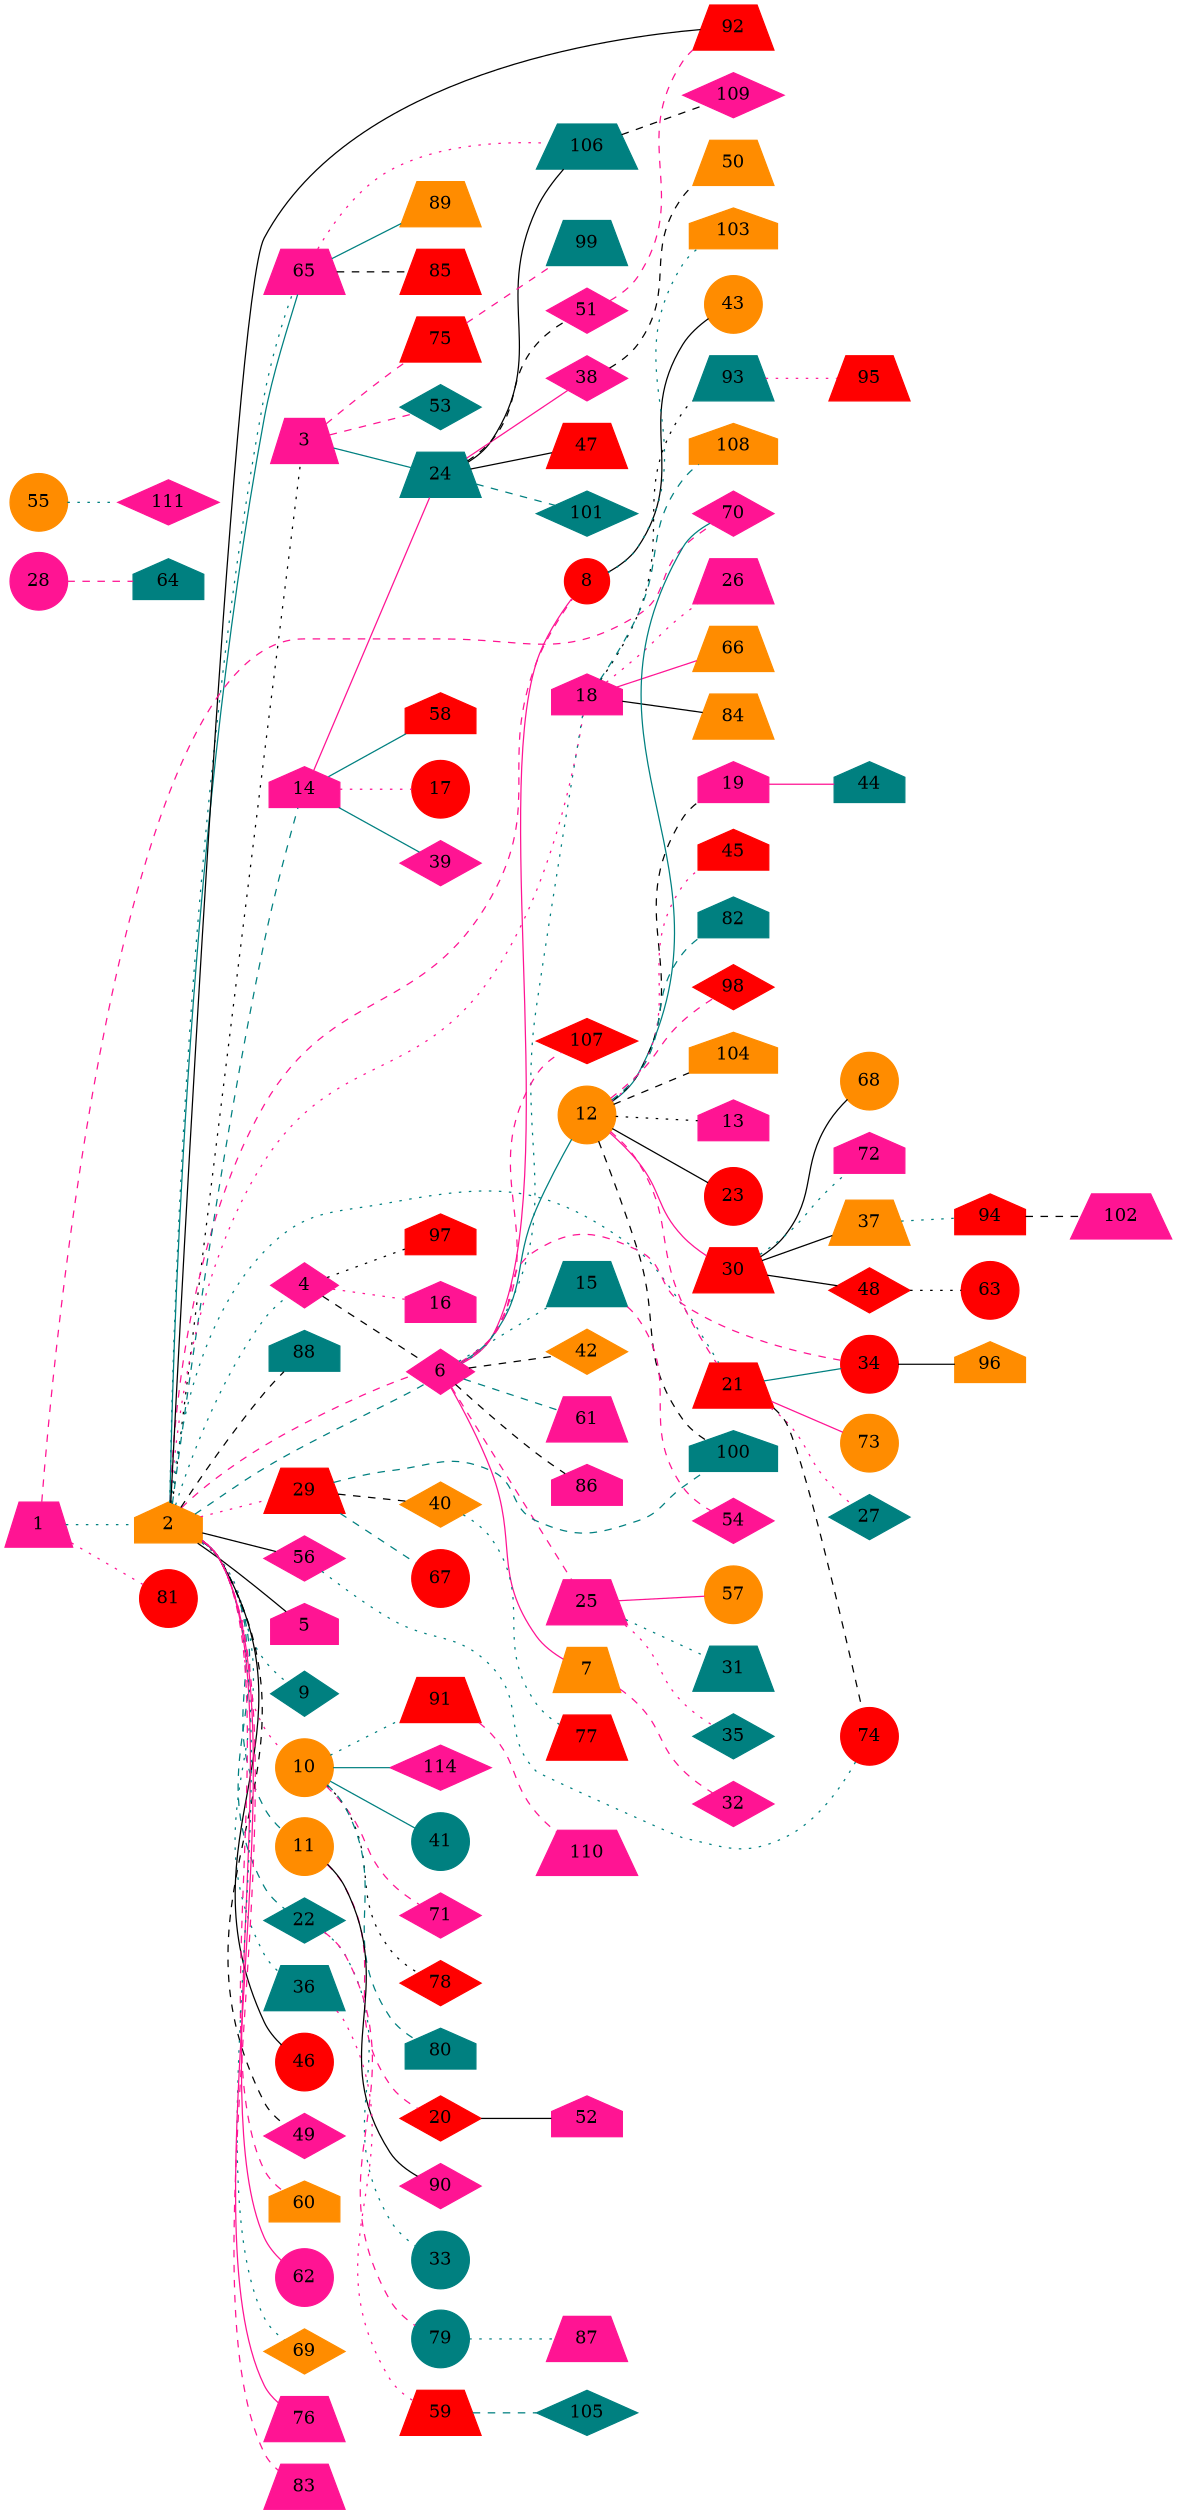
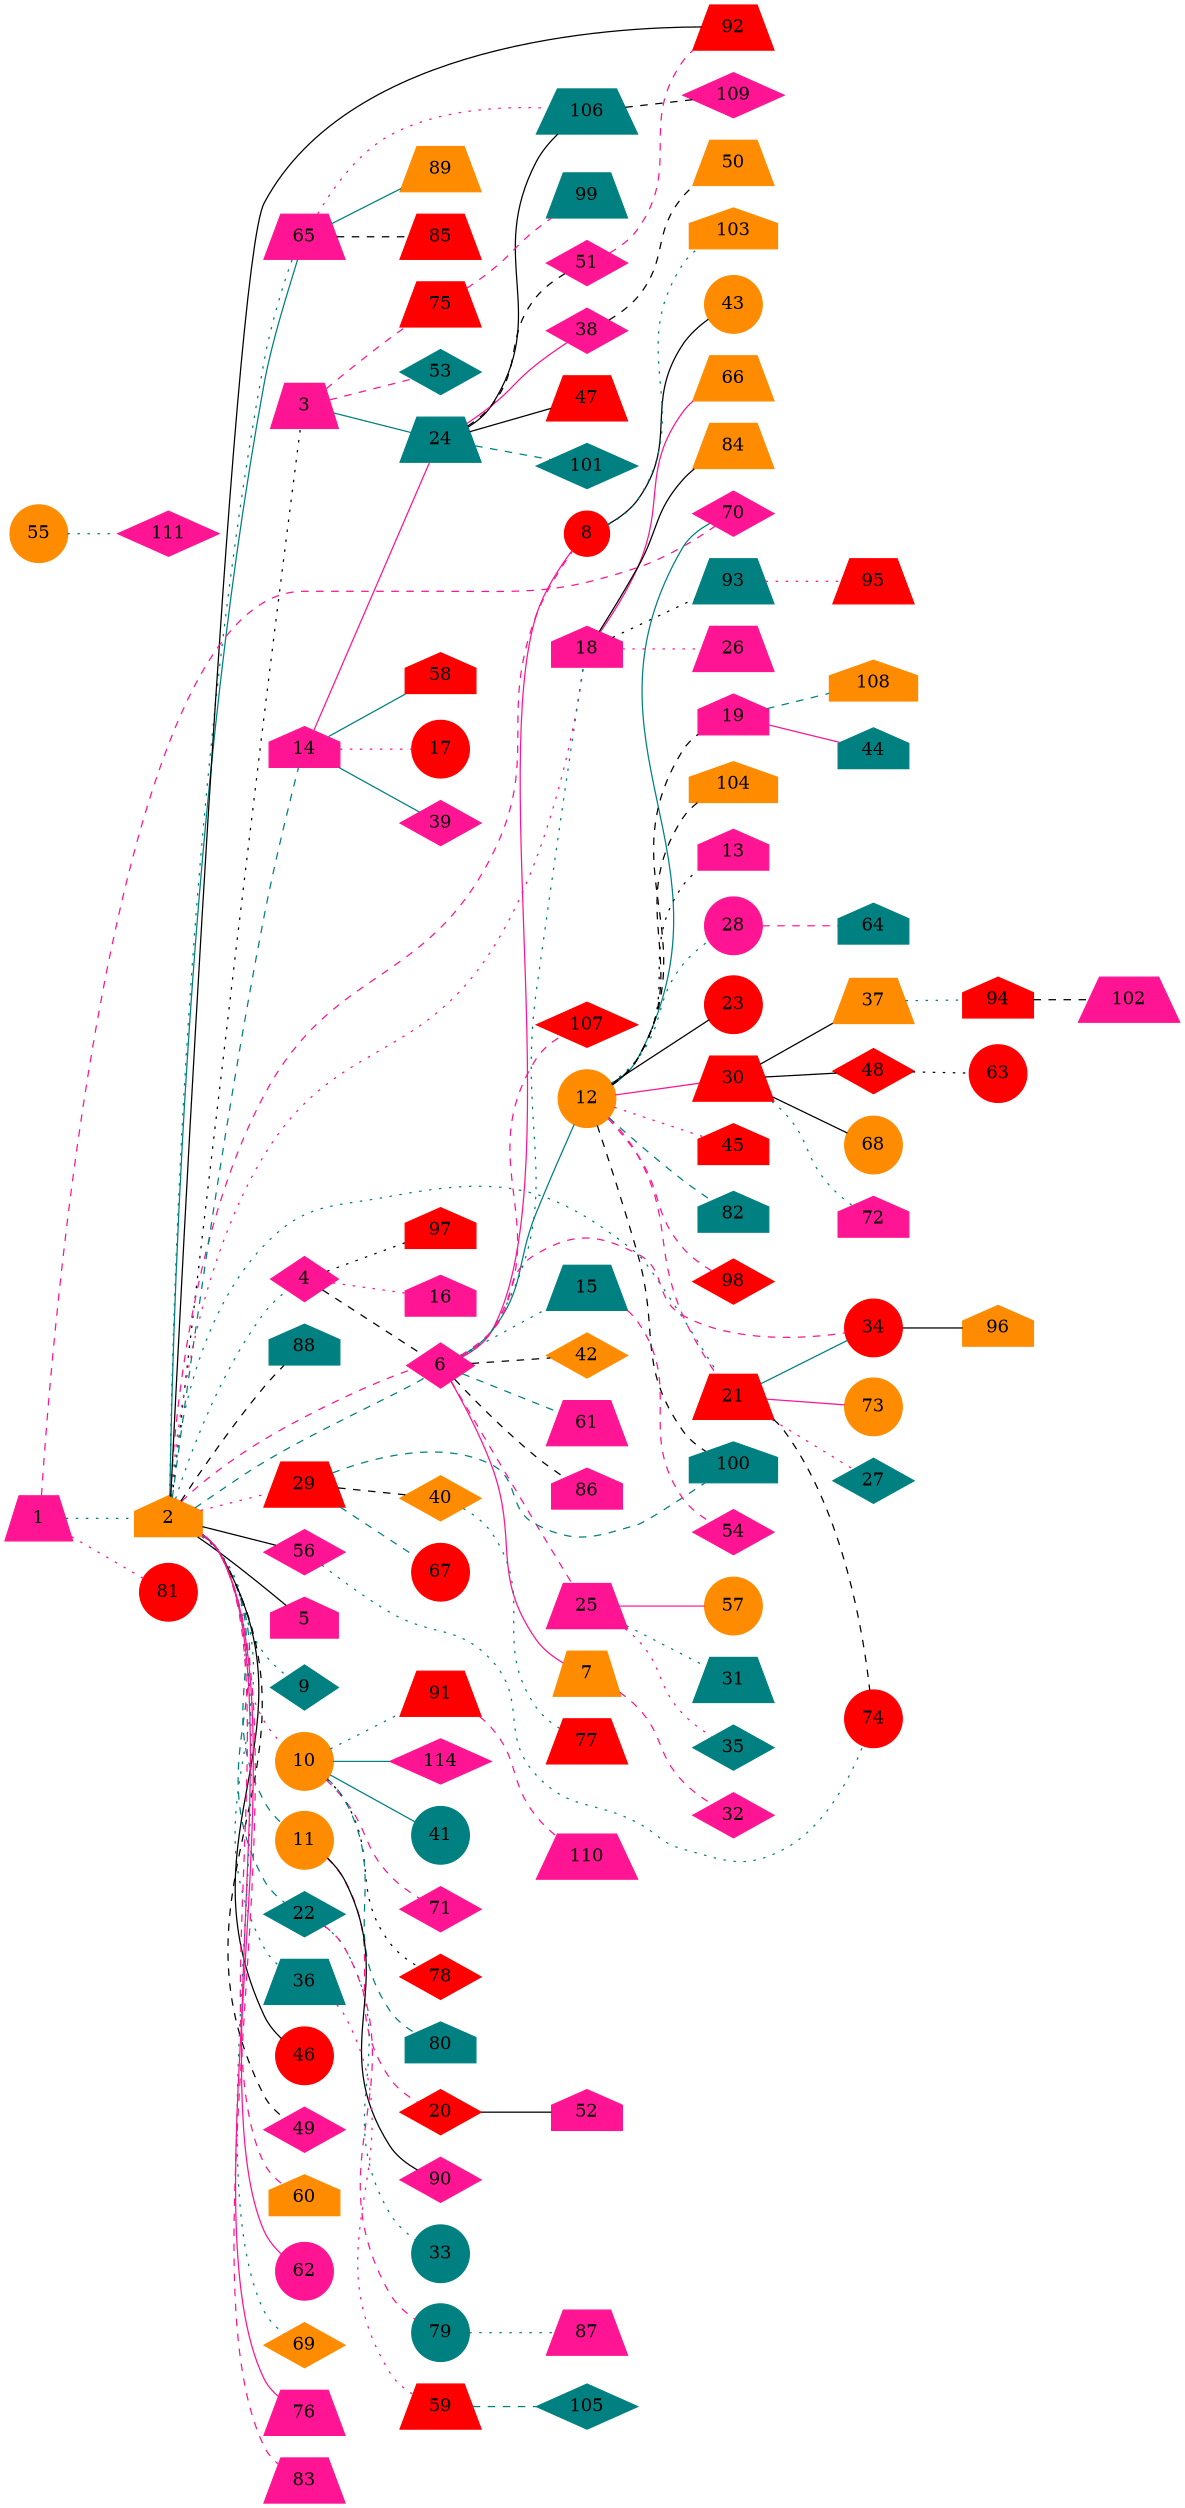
(662, 518) -> (798, 701)
none -> (675, 976)
